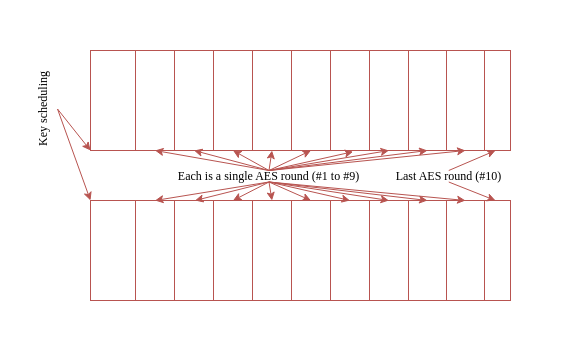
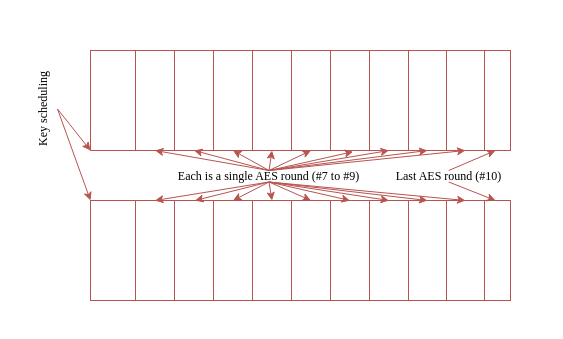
(269, 177) -> (269, 177)
